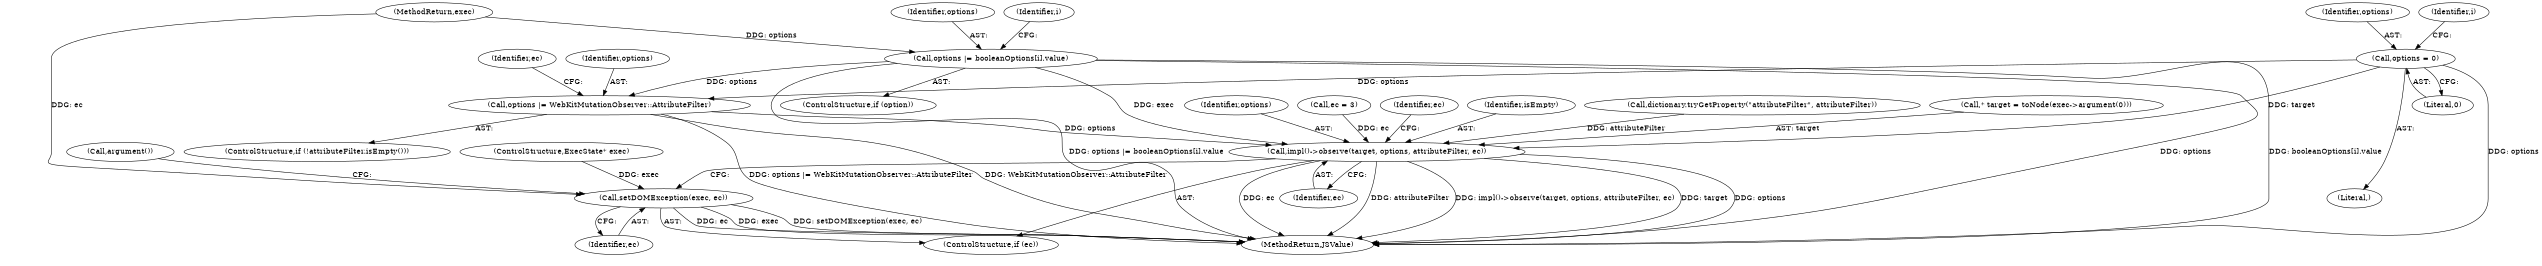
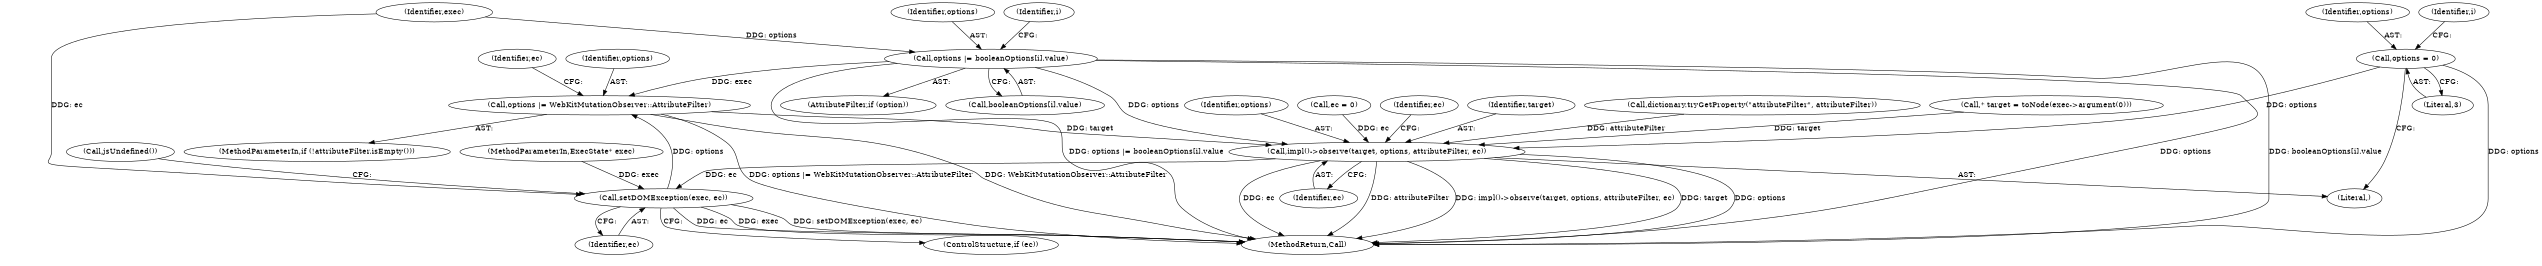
(434, 12) -> (434, 12)
(1535, 74) -> (669, 145)
(732, 82) -> (732, 82)
(858, 105) -> (858, 105)
none -> (1025, 105)
(1154, 105) -> (1154, 105)
(1334, 105) -> (1334, 105)
(1521, 105) -> (1521, 105)
(2292, 105) -> (2292, 105)
(2443, 105) -> (2443, 105)
(1090, 129) -> (1090, 129)
(1798, 129) -> (1798, 129)
(2407, 129) -> (2407, 129)
(120, 152) -> (120, 152)
(317, 152) -> (317, 152)
(562, 152) -> (562, 152)
(721, 175) -> (721, 175)
(1167, 192) -> (1908, 177)
(674, 222) -> (674, 222)
(1308, 245) -> (1308, 245)
